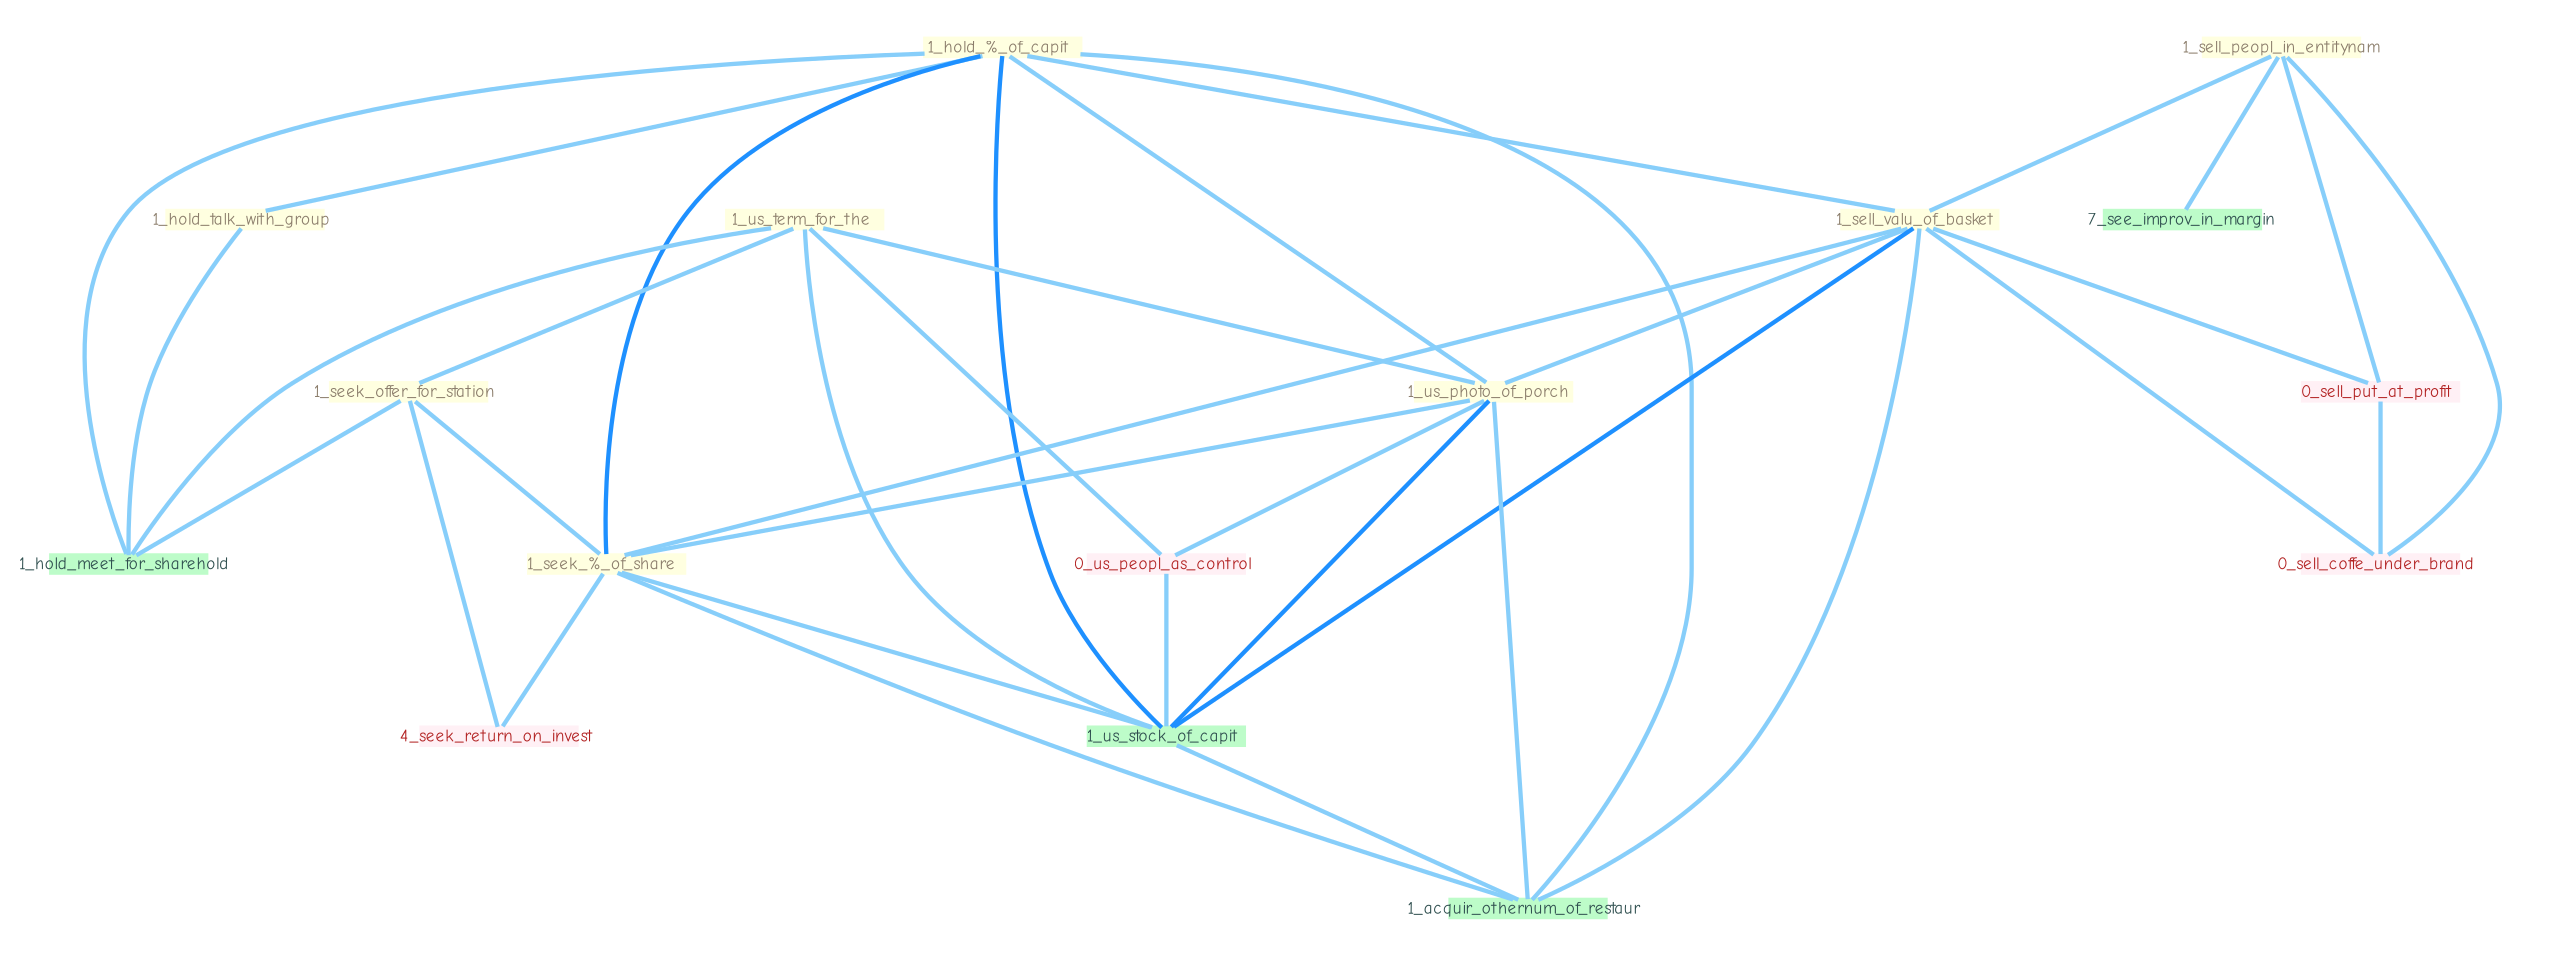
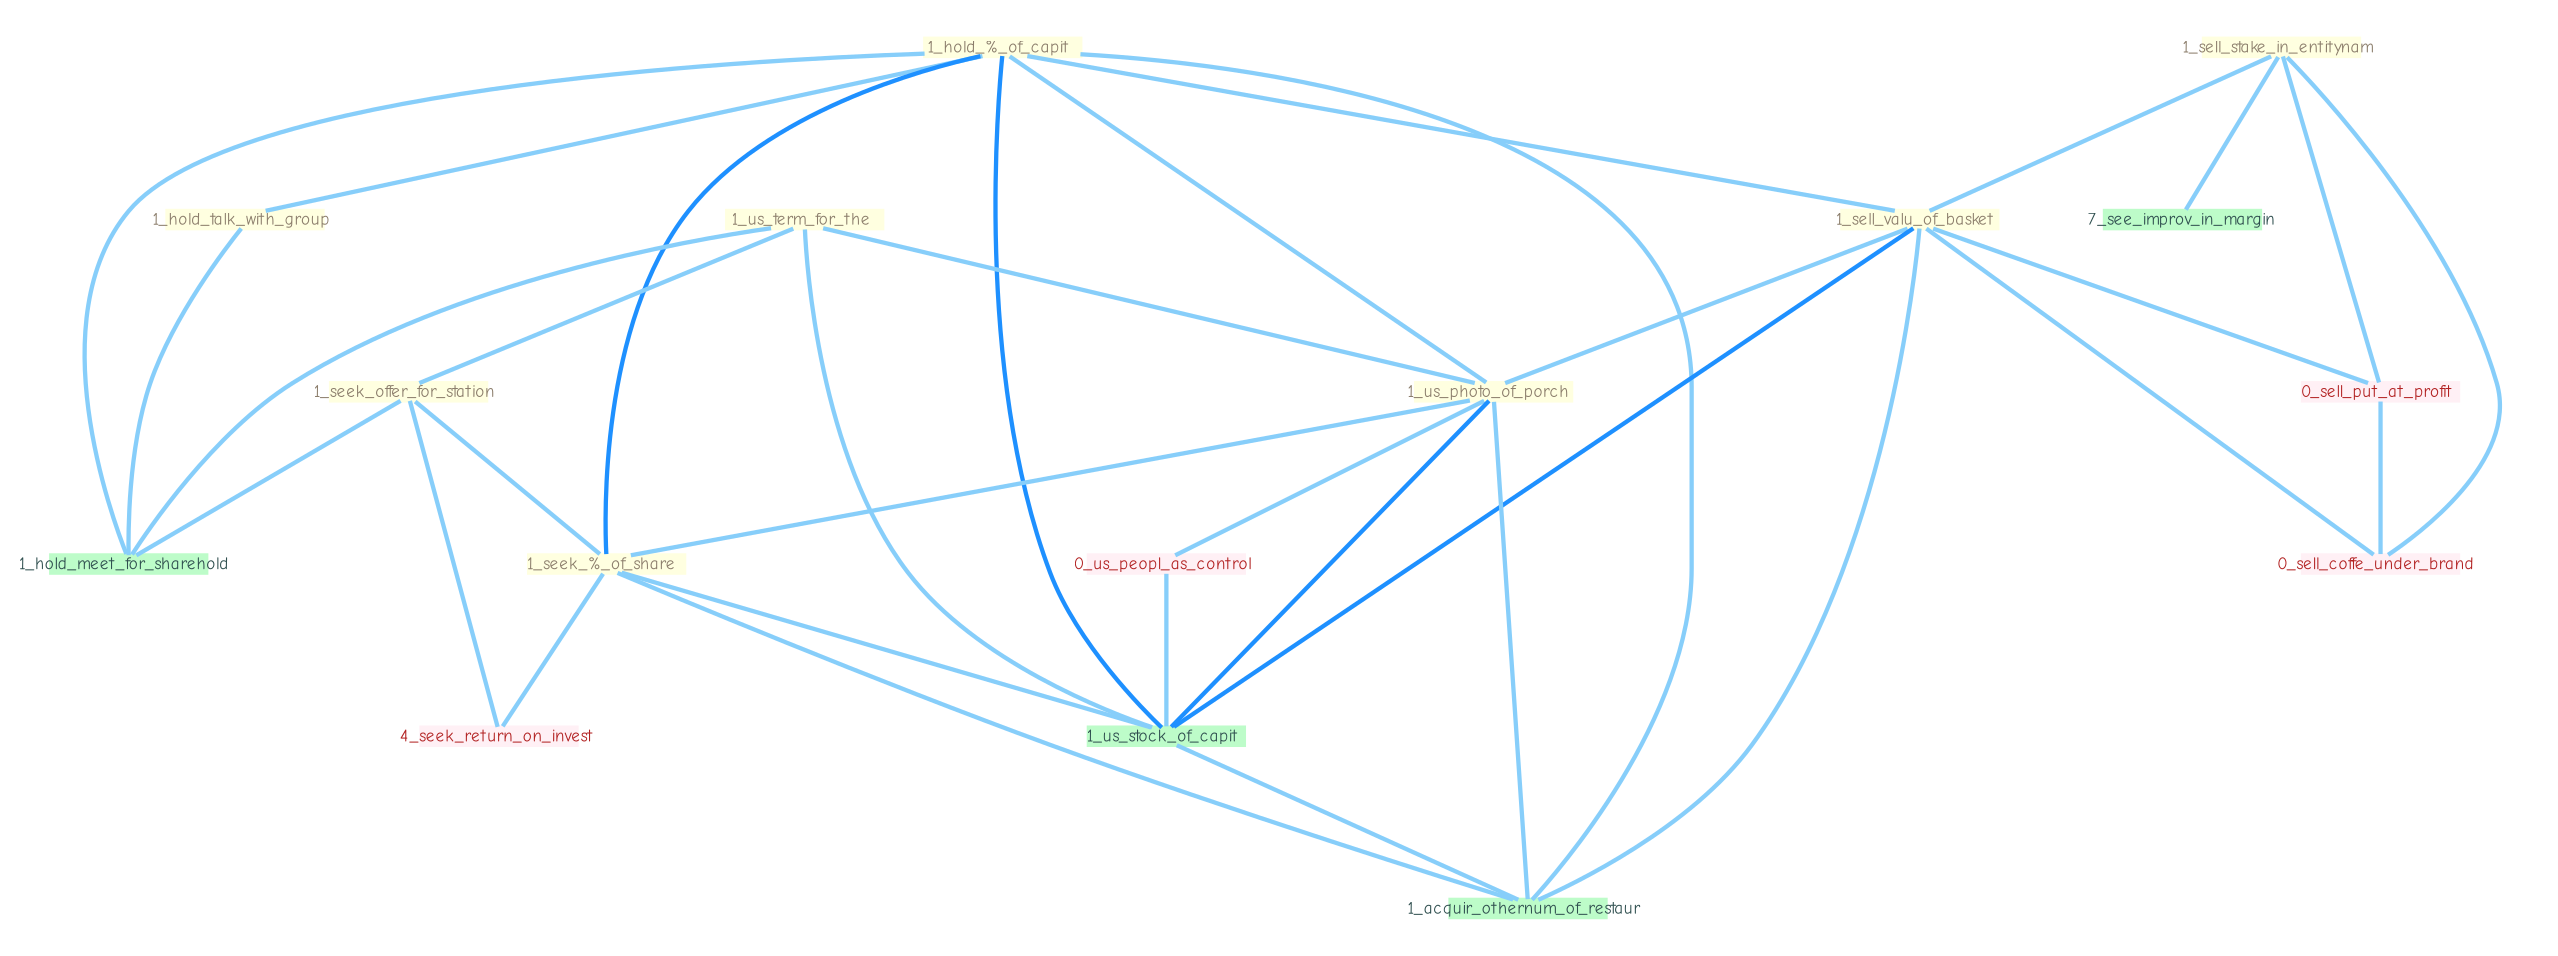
(2282, 47) -> (2282, 47)
(977, 383) -> none
(1263, 392) -> none
